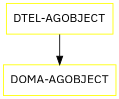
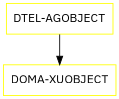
(60, 80) -> (60, 80)
